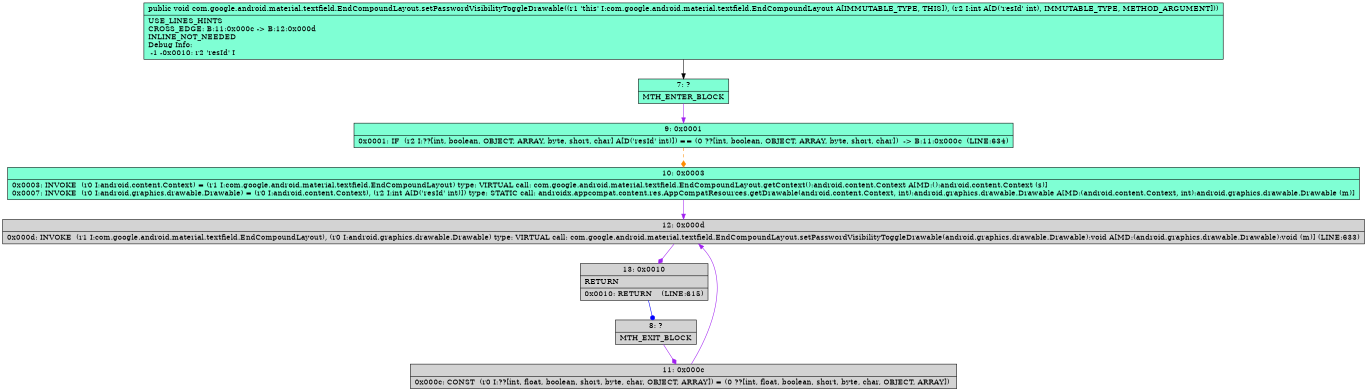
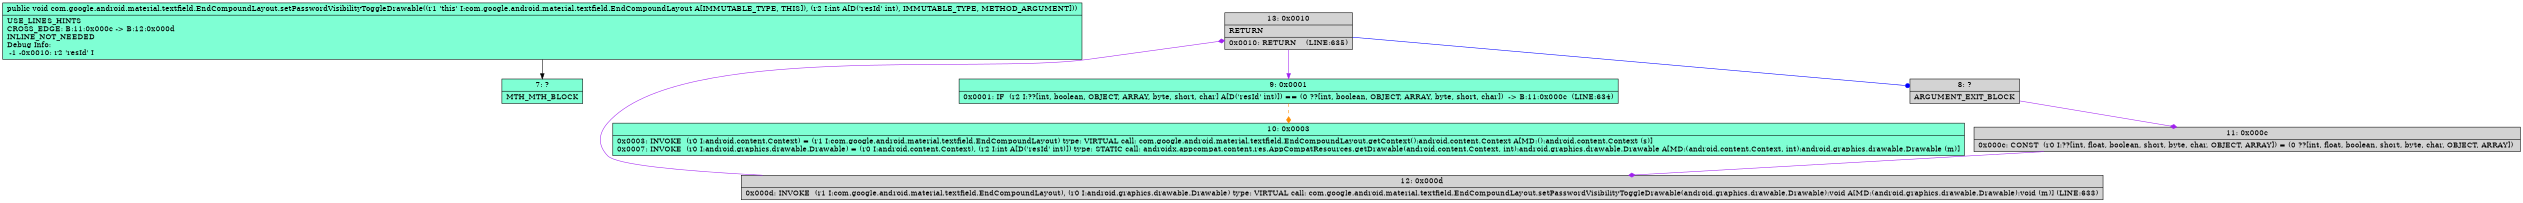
(684, 97) -> (542, 97)
(684, 111) -> (1289, 61)
(684, 207) -> none
(644, 294) -> (1289, 43)
(715, 306) -> (1839, 163)
(656, 338) -> (1965, 97)
